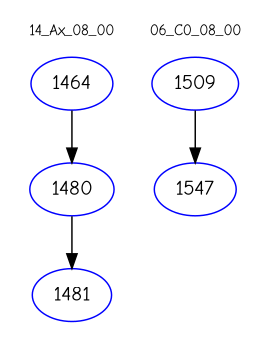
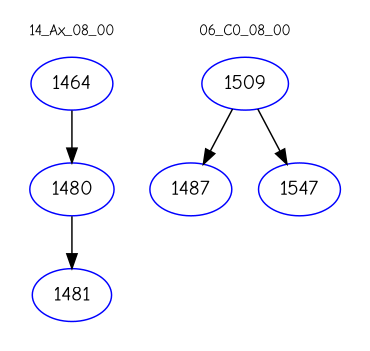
none -> (191, 189)
